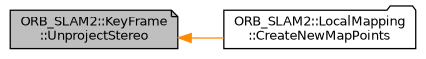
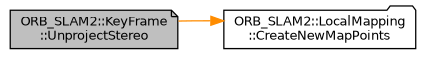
(208, 38) -> (194, 21)
